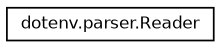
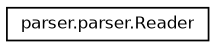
(110, 24) -> (108, 24)
